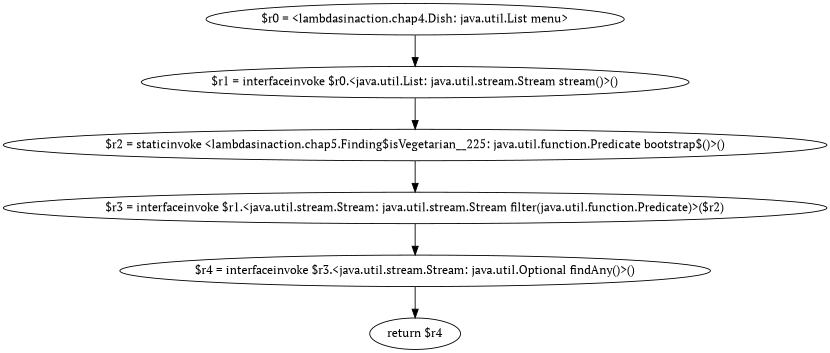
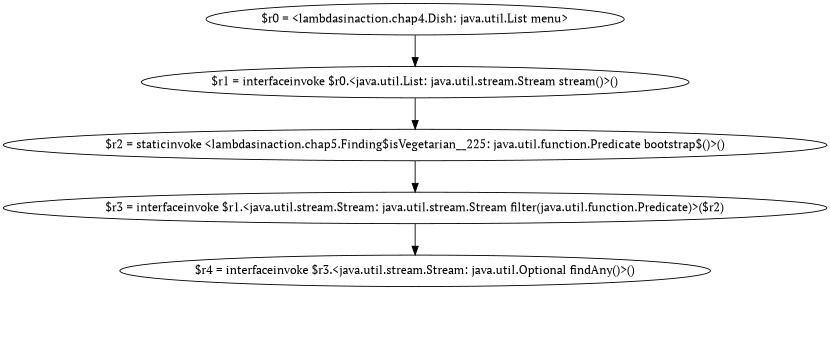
(415, 334) -> none
